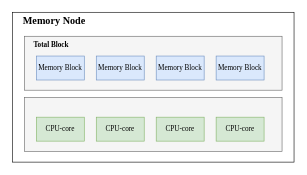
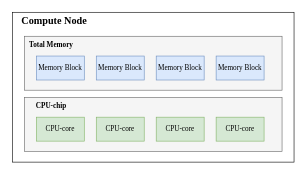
(54, 21) -> (54, 21)
(51, 45) -> (51, 45)
none -> (51, 107)
